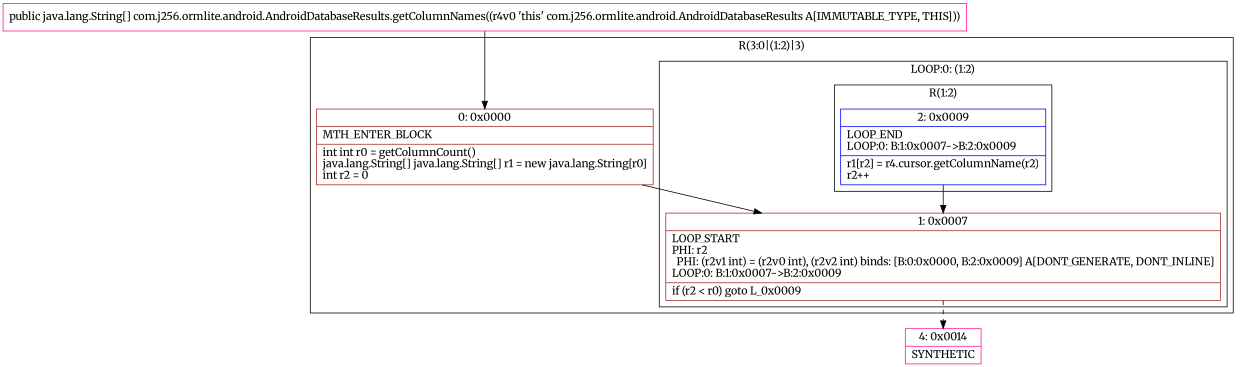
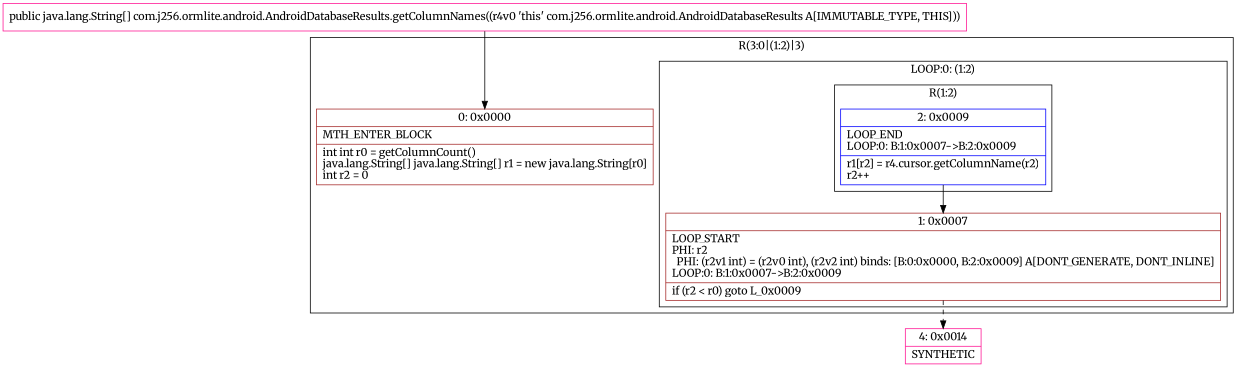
(698, 198) -> none
